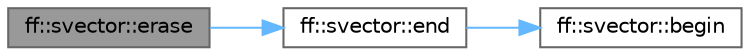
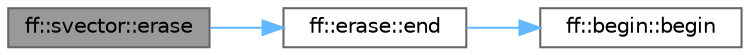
(375, 28) -> (375, 28)
(641, 28) -> (641, 28)
